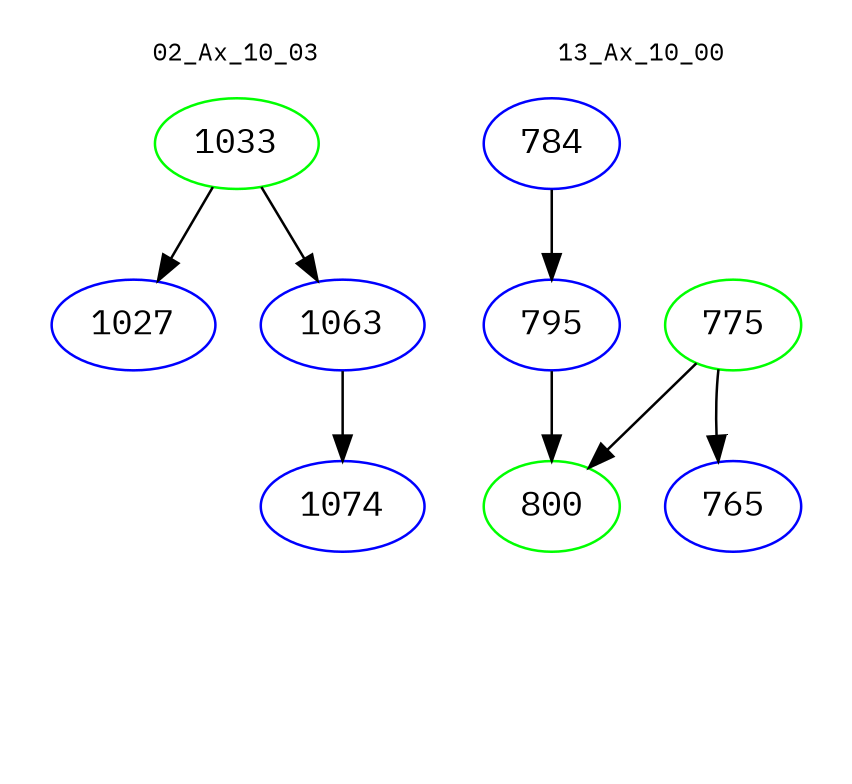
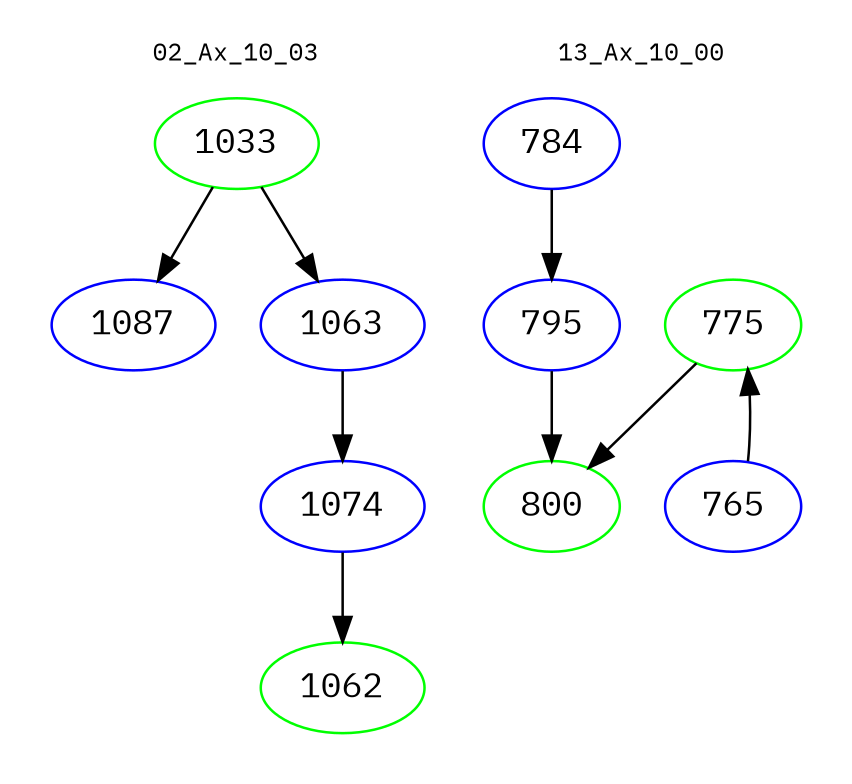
(134, 325) -> (134, 325)
(716, 403) -> (750, 428)
none -> (343, 688)
